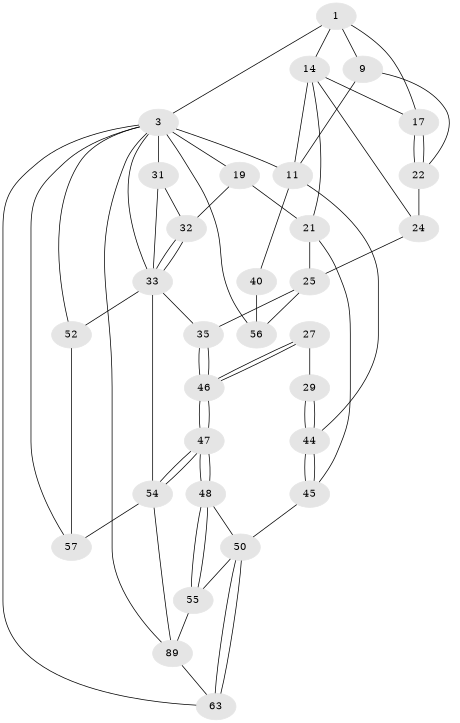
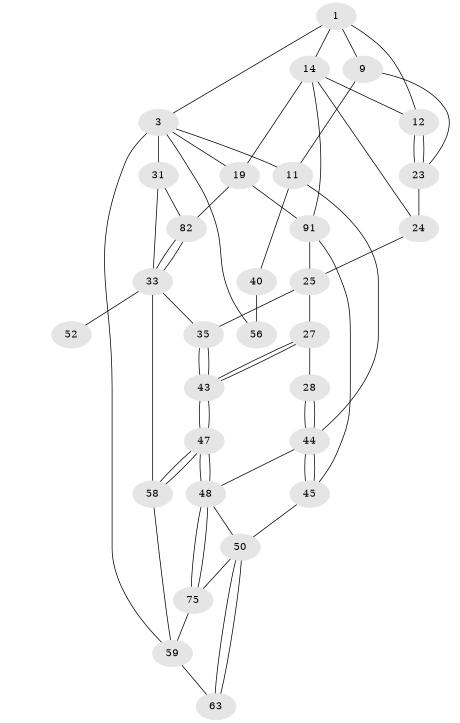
(301, 122) -> (275, 122)
(419, 122) -> (419, 122)
(419, 176) -> (419, 176)
(129, 200) -> none
(63, 205) -> none
(187, 229) -> (187, 229)
(310, 229) -> (310, 229)
(283, 308) -> (310, 308)
(204, 388) -> (204, 388)
(310, 388) -> (310, 388)
(3, 441) -> none
none -> (258, 468)
(153, 494) -> (153, 494)
(72, 547) -> none
(193, 600) -> (193, 600)
(173, 653) -> (173, 653)
